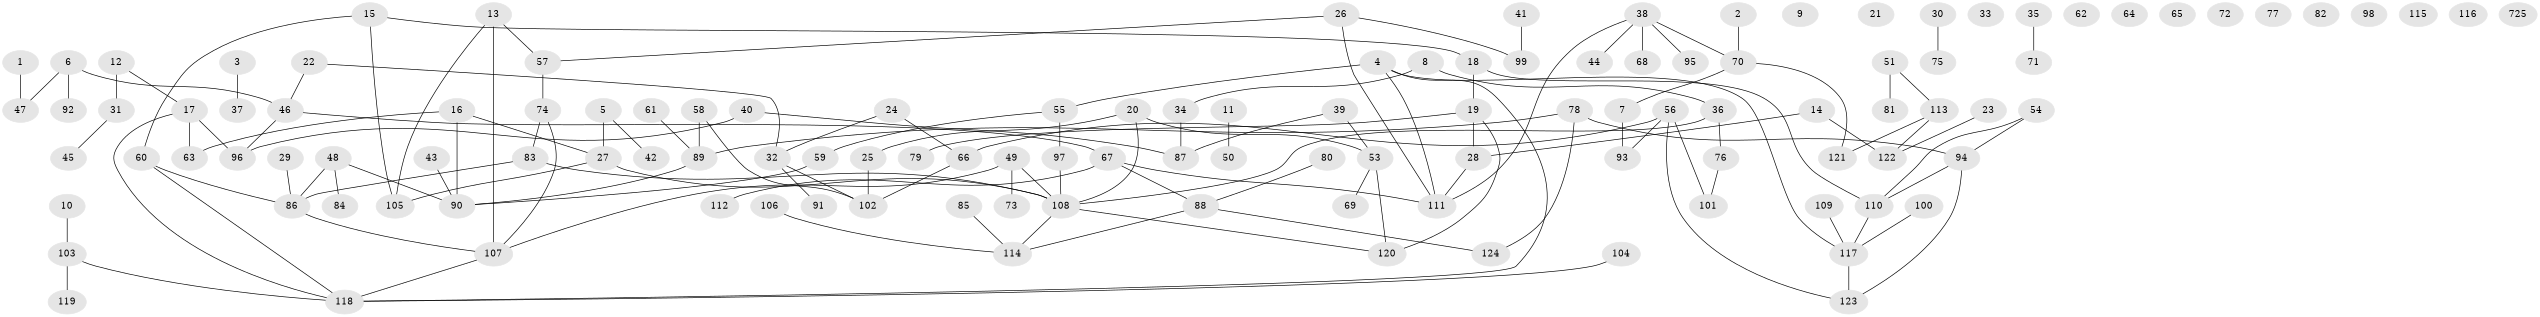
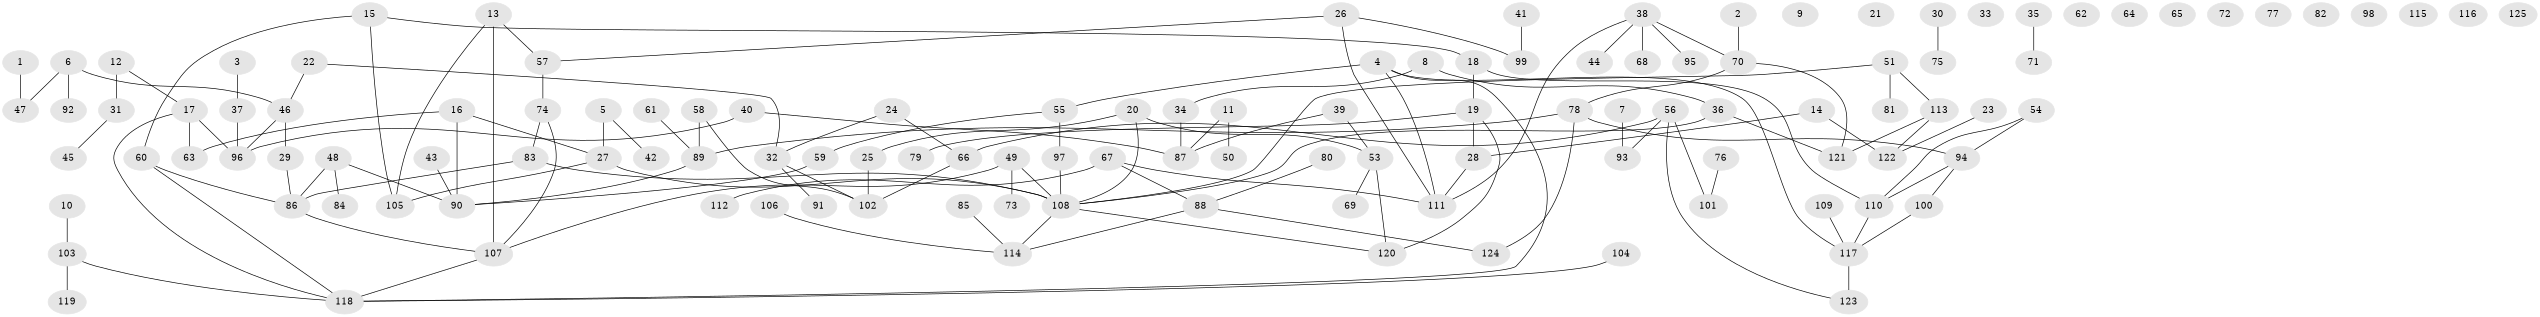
(2518, 15) -> (2518, 15)
none -> (1416, 85)
(1680, 86) -> (1660, 86)
(680, 125) -> (285, 134)
none -> (238, 134)
(1720, 134) -> (1778, 134)
none -> (1203, 136)
(1929, 244) -> (1943, 182)
